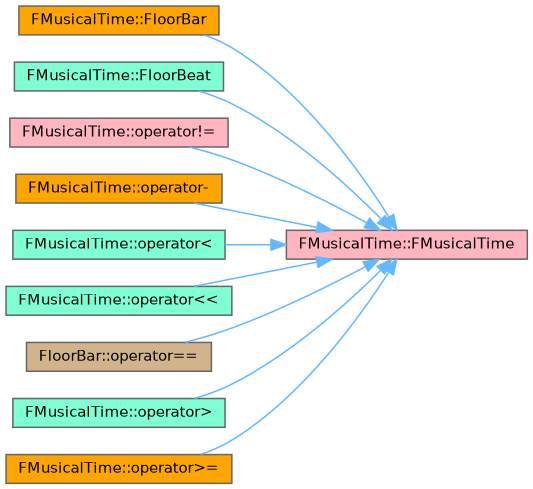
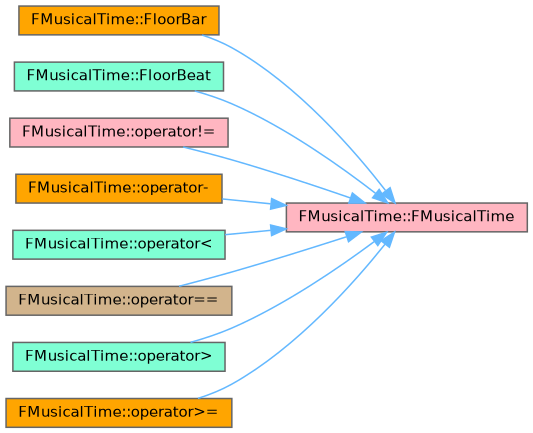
(119, 301) -> none
(119, 357) -> (119, 301)
